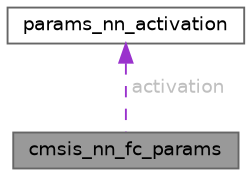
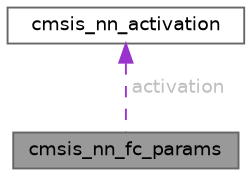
(126, 26) -> (126, 26)
